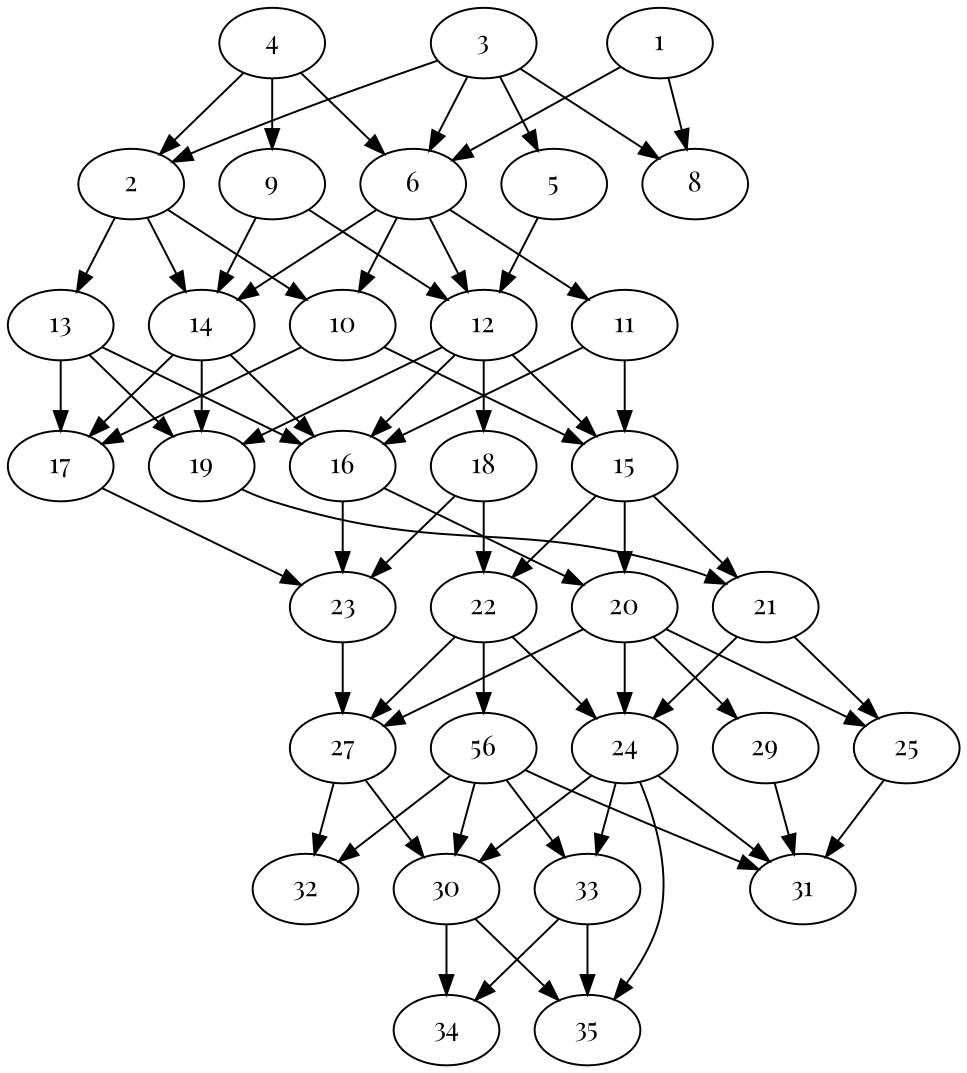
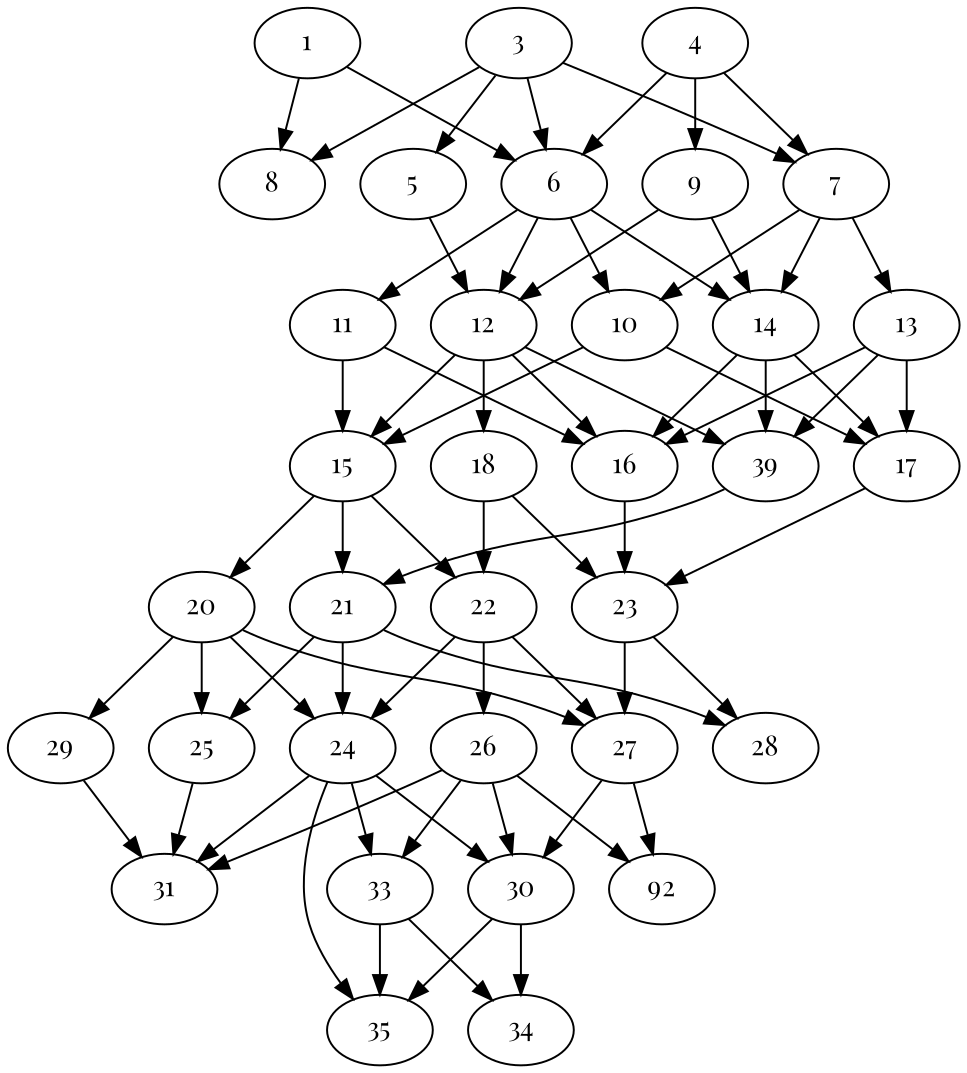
(131, 184) -> (836, 184)
(202, 466) -> (766, 466)
(452, 521) -> none
(484, 748) -> (484, 748)
none -> (766, 748)
(306, 889) -> (662, 889)
